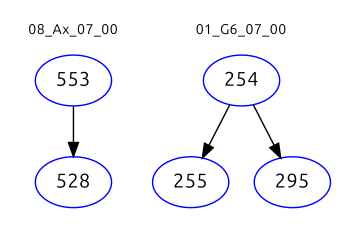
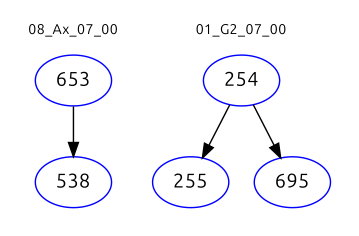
(242, 30) -> (242, 30)
(73, 81) -> (73, 81)
(73, 182) -> (73, 182)
(292, 182) -> (292, 182)
